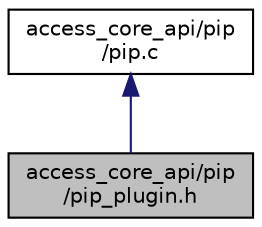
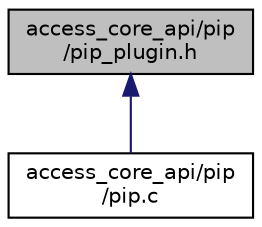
(131, 125) -> (131, 125)
